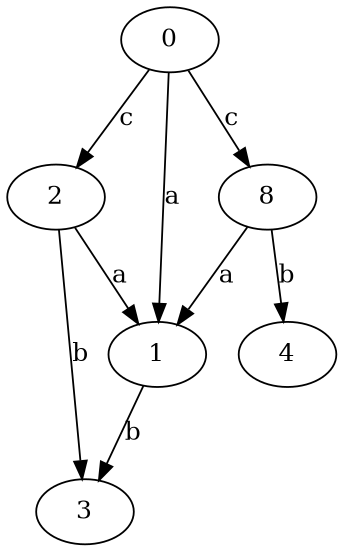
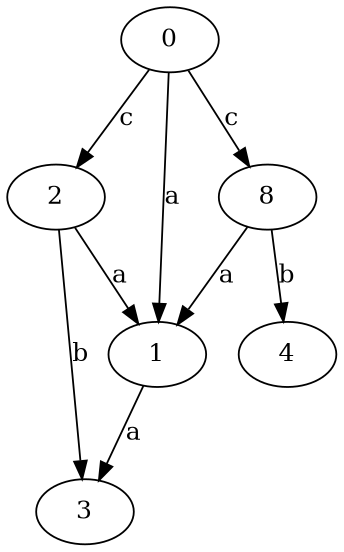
(134, 433) -> (134, 433)
